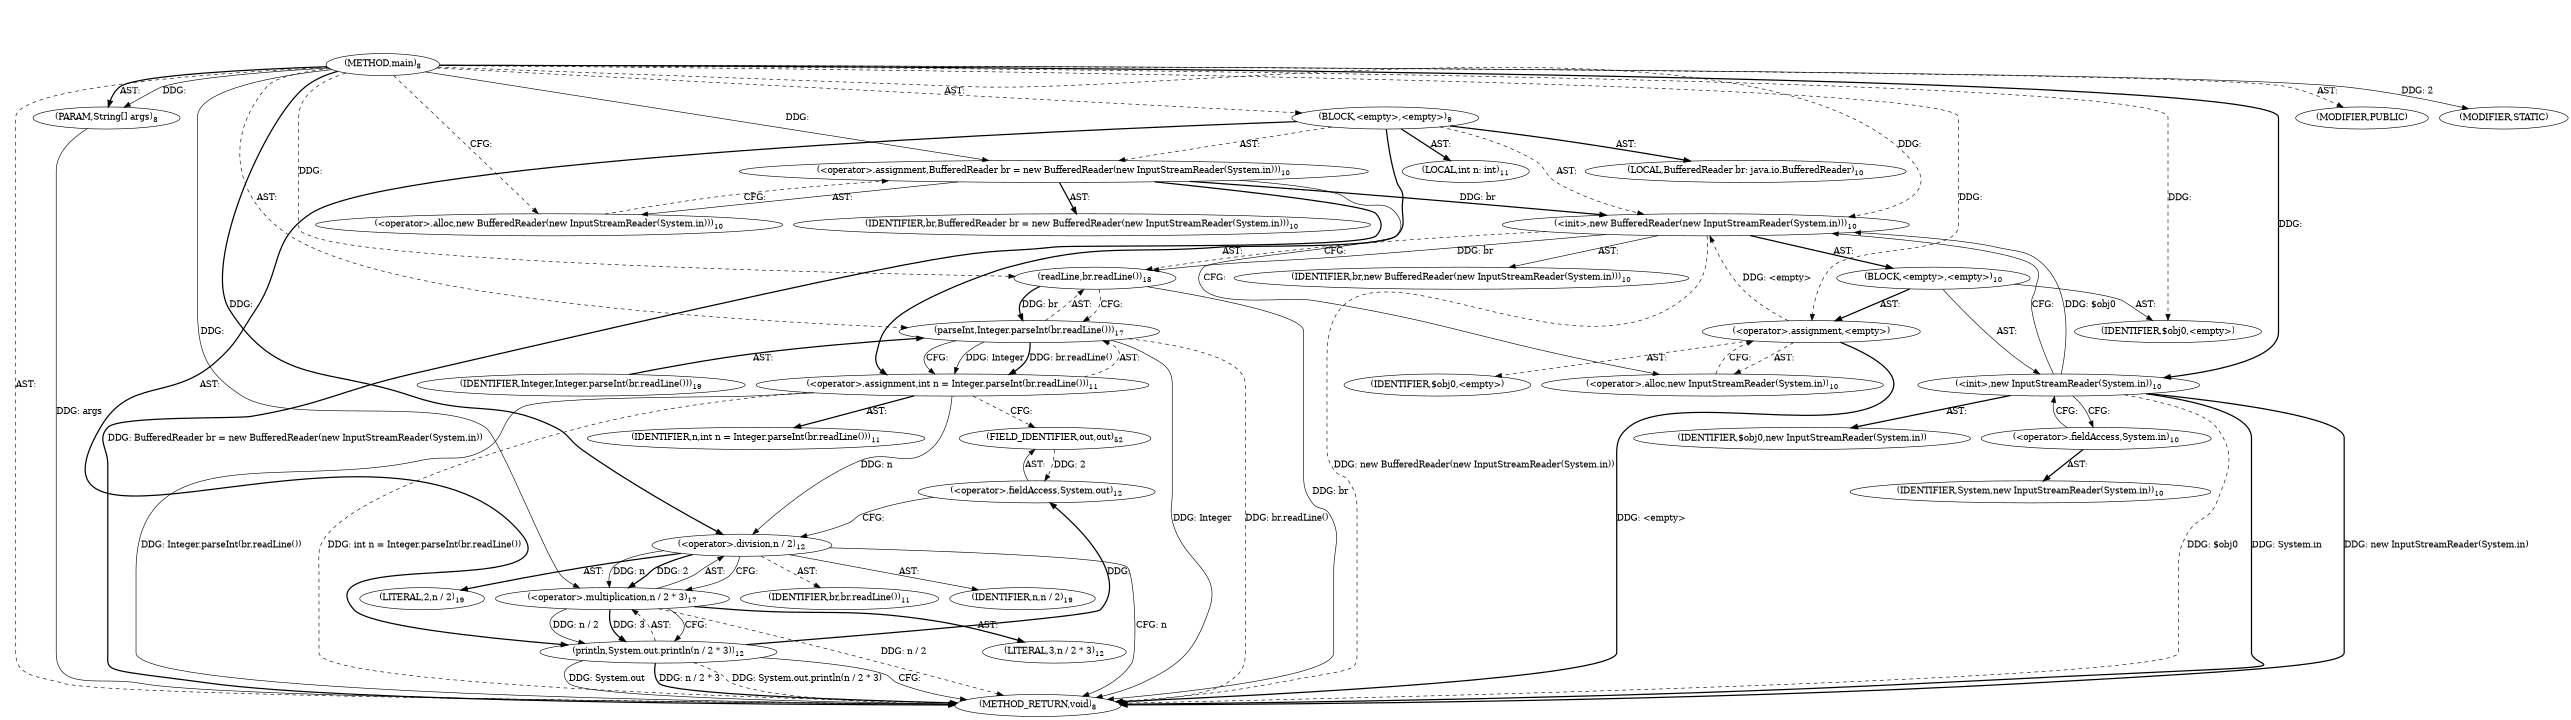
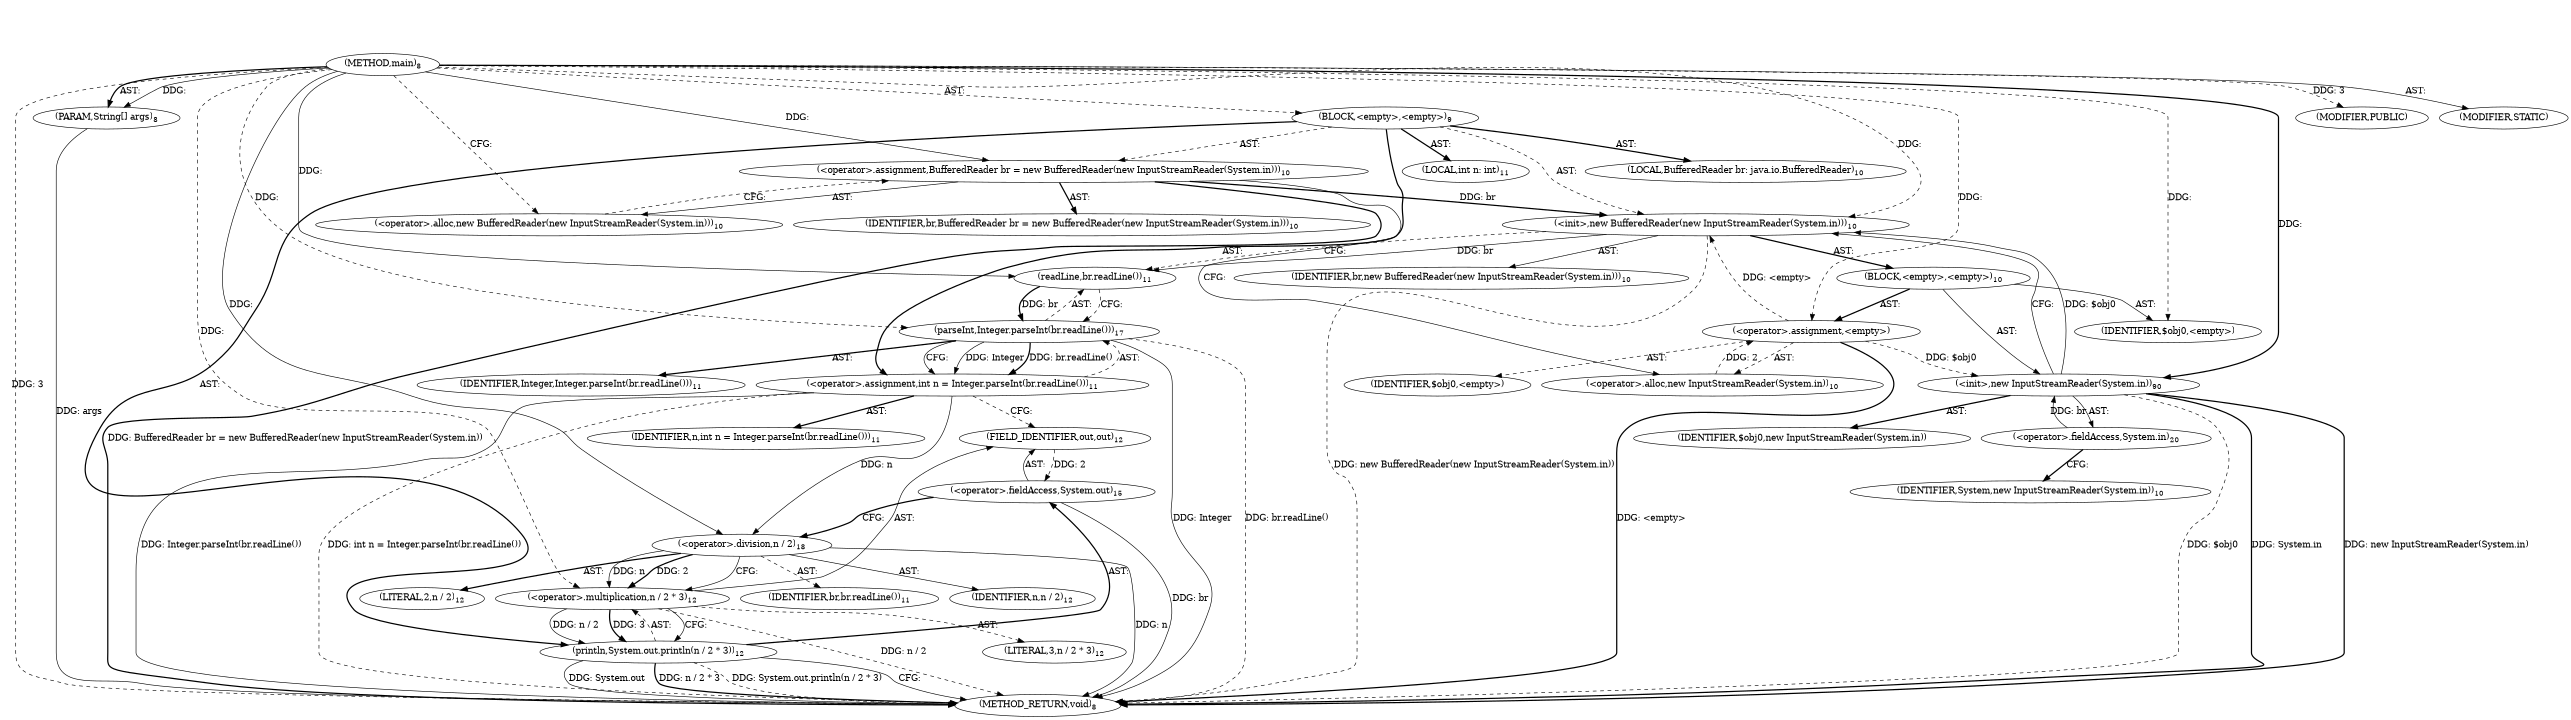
(2329, 91) -> (2329, 91)
(2417, 91) -> (2417, 91)
(268, 198) -> (268, 198)
(562, 262) -> (562, 262)
(1147, 277) -> (1147, 277)
(772, 351) -> (811, 358)
(1742, 358) -> (1742, 358)
none -> (1918, 359)
(340, 378) -> (340, 378)
(697, 384) -> (697, 384)
(2157, 384) -> (2157, 384)
(27, 385) -> (27, 385)
(236, 392) -> (236, 392)
(2068, 412) -> (2068, 412)
(2100, 412) -> (2100, 412)
(1119, 438) -> (1119, 438)
(2175, 438) -> (2175, 438)
(2079, 465) -> (2079, 465)
(1118, 491) -> (1118, 491)
(869, 512) -> (869, 512)
(1331, 518) -> (1167, 590)
(801, 544) -> (801, 544)
(1120, 572) -> (1120, 572)
(689, 577) -> (860, 554)
(460, 598) -> (460, 598)
(693, 598) -> (693, 598)
(1069, 598) -> (1069, 598)
(857, 613) -> (857, 613)
(1151, 625) -> (1151, 625)
